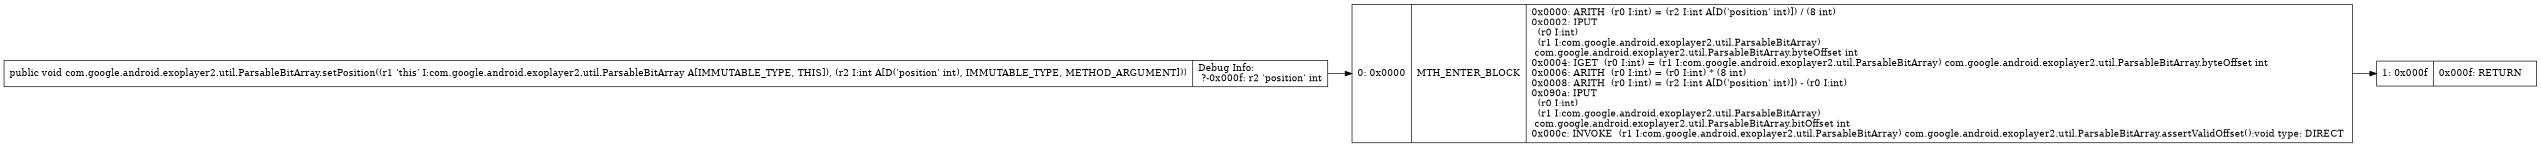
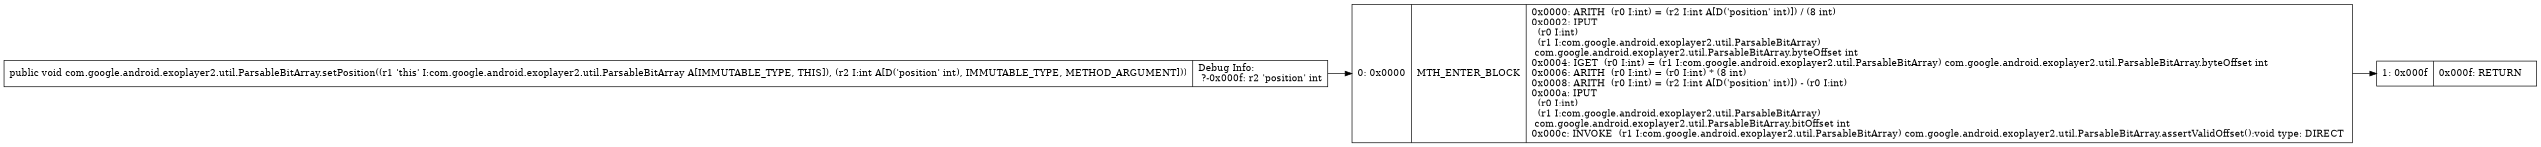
(1567, 93) -> (1567, 93)
